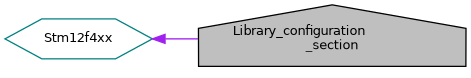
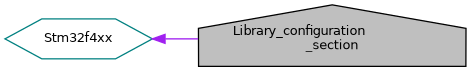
(79, 39) -> (79, 39)
